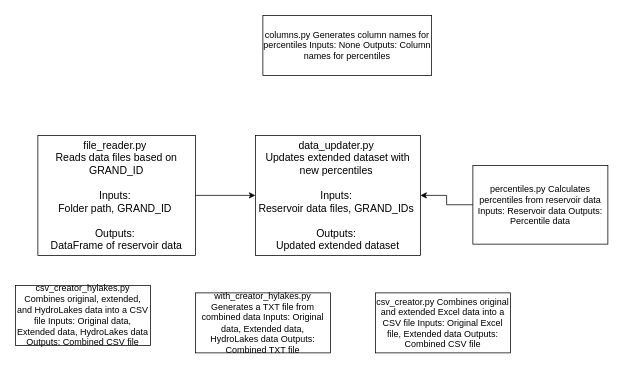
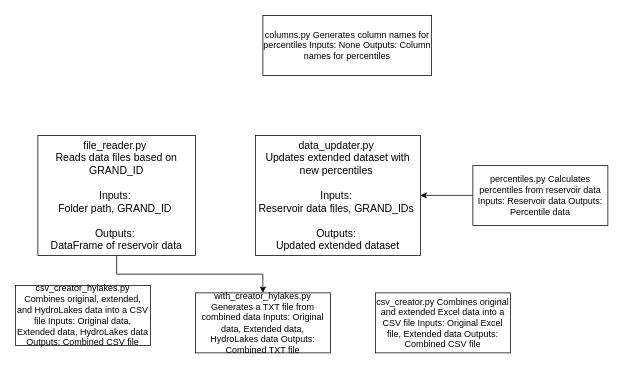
(222, 195) -> (117, 265)
(540, 205) -> (540, 195)
